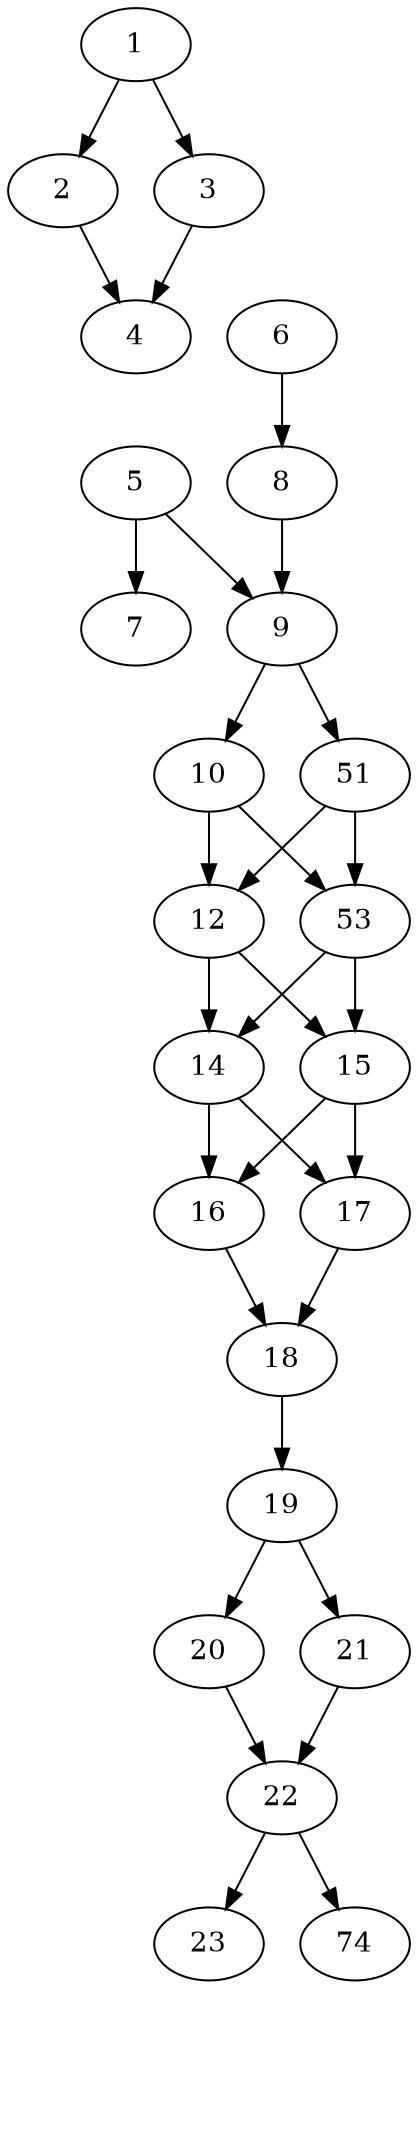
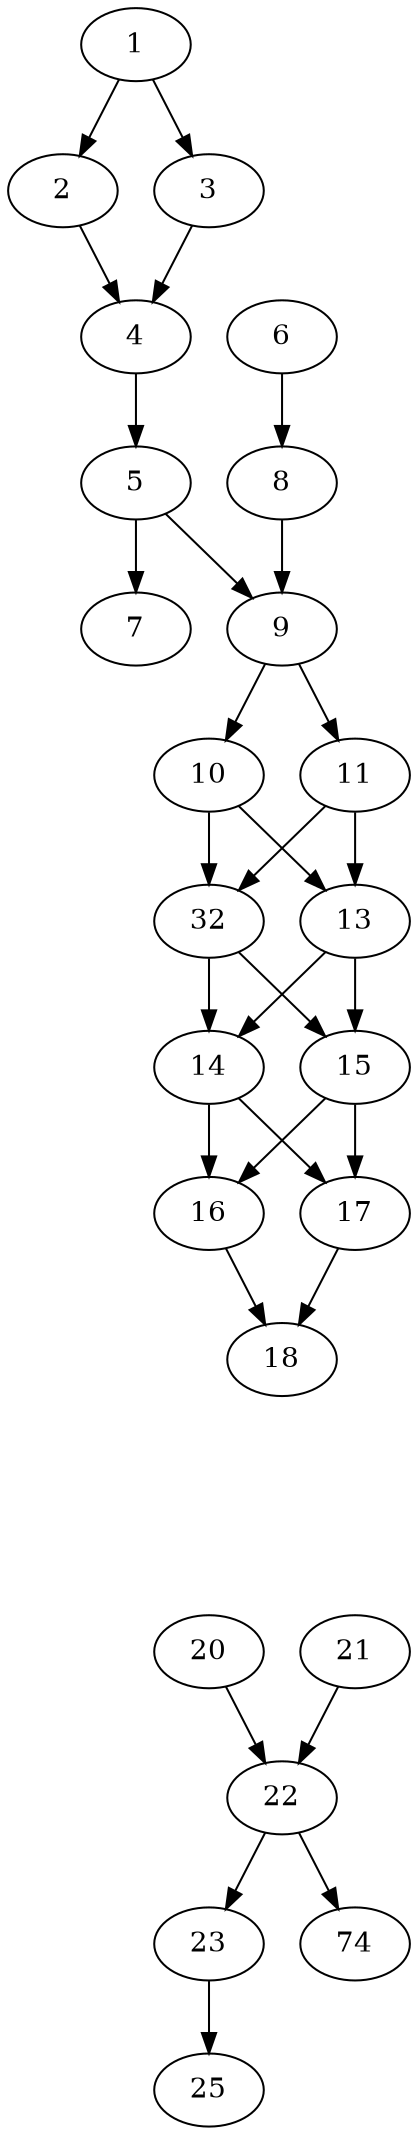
none -> (136, 400)
(355, 775) -> (355, 775)
(209, 921) -> (209, 921)
(355, 921) -> (355, 921)
(282, 1506) -> none
none -> (209, 2090)
